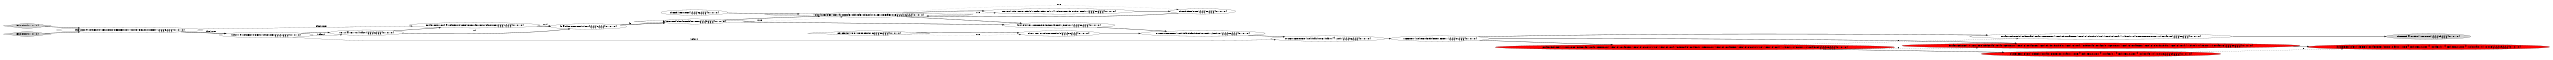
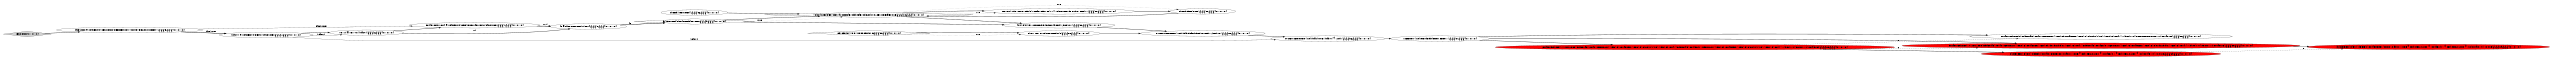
(27, 26) -> none
(2428, 36) -> none
